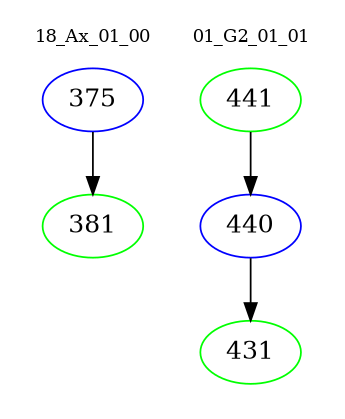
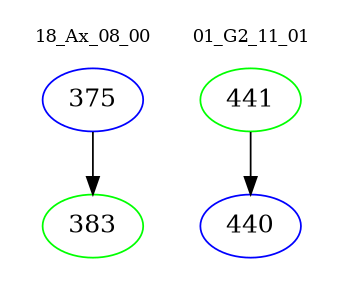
(93, 38) -> (93, 38)
(252, 38) -> (252, 38)
(93, 226) -> (93, 226)
(251, 352) -> none
